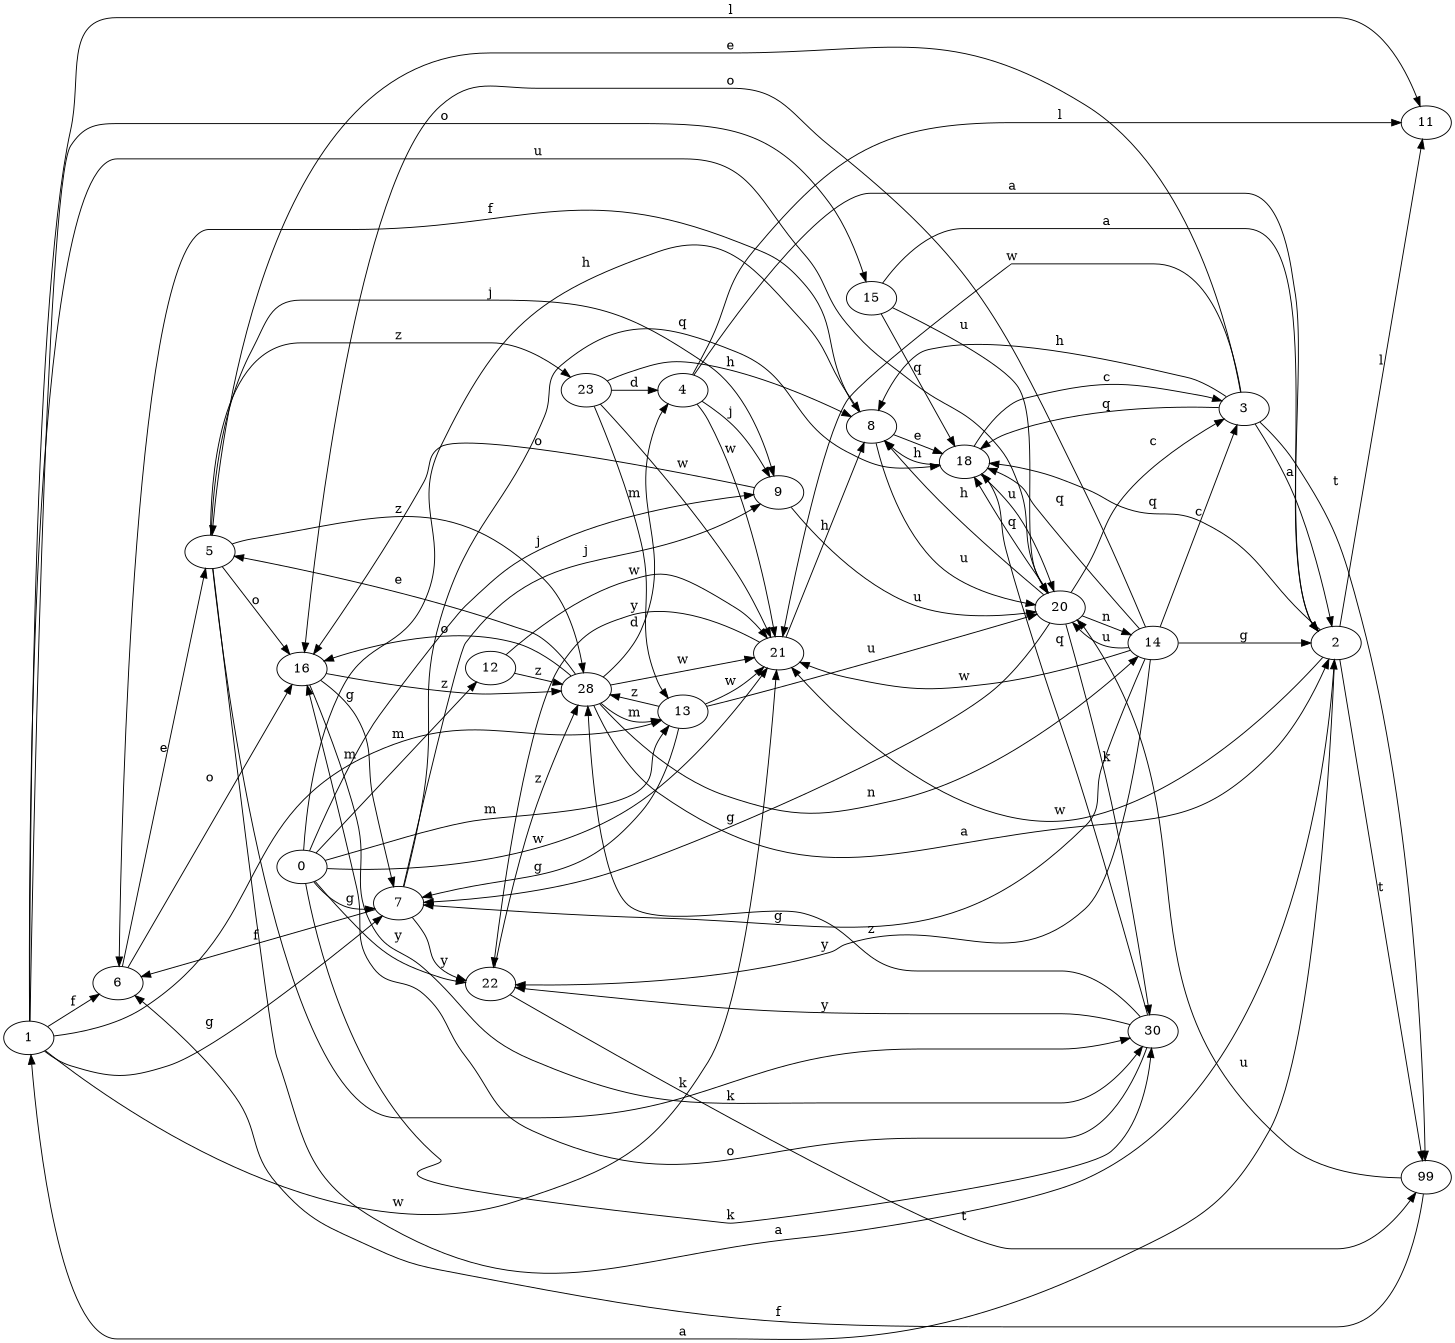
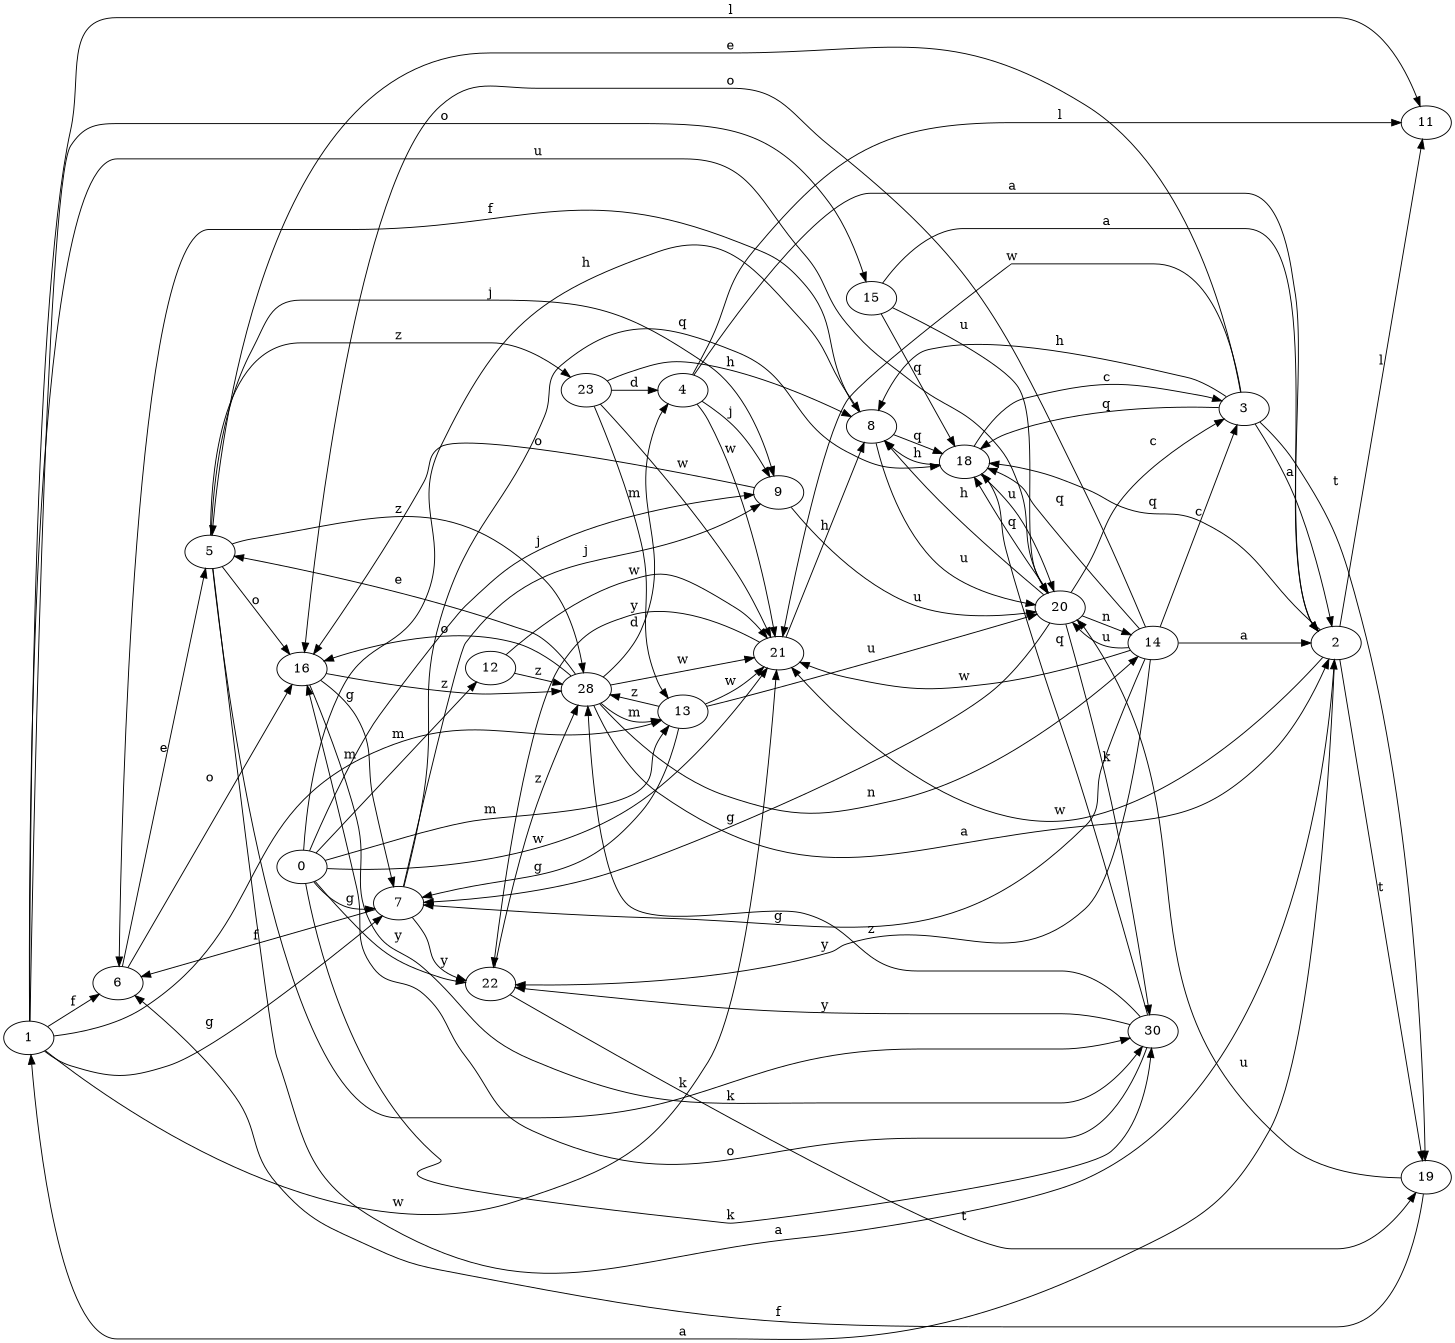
(918, 436) -> (918, 436)
(1244, 636) -> (1244, 636)
(1426, 1177) -> (1426, 1177)
